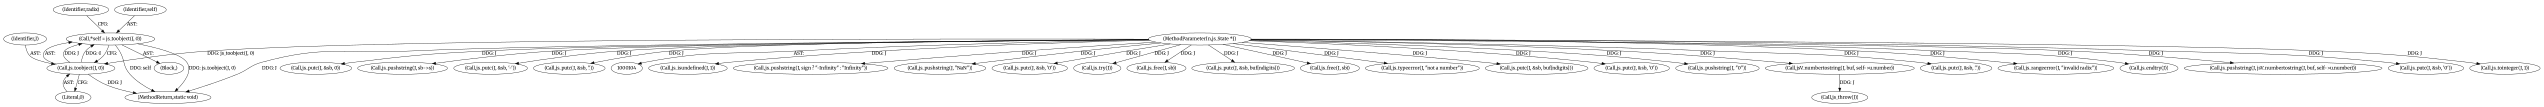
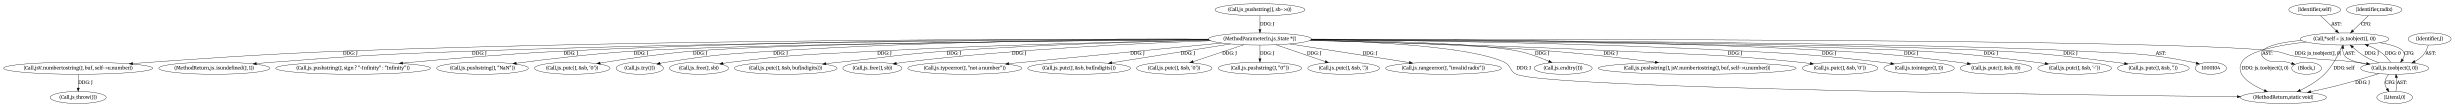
(792, 44) -> (1260, 23)
(688, 68) -> (214, 68)
